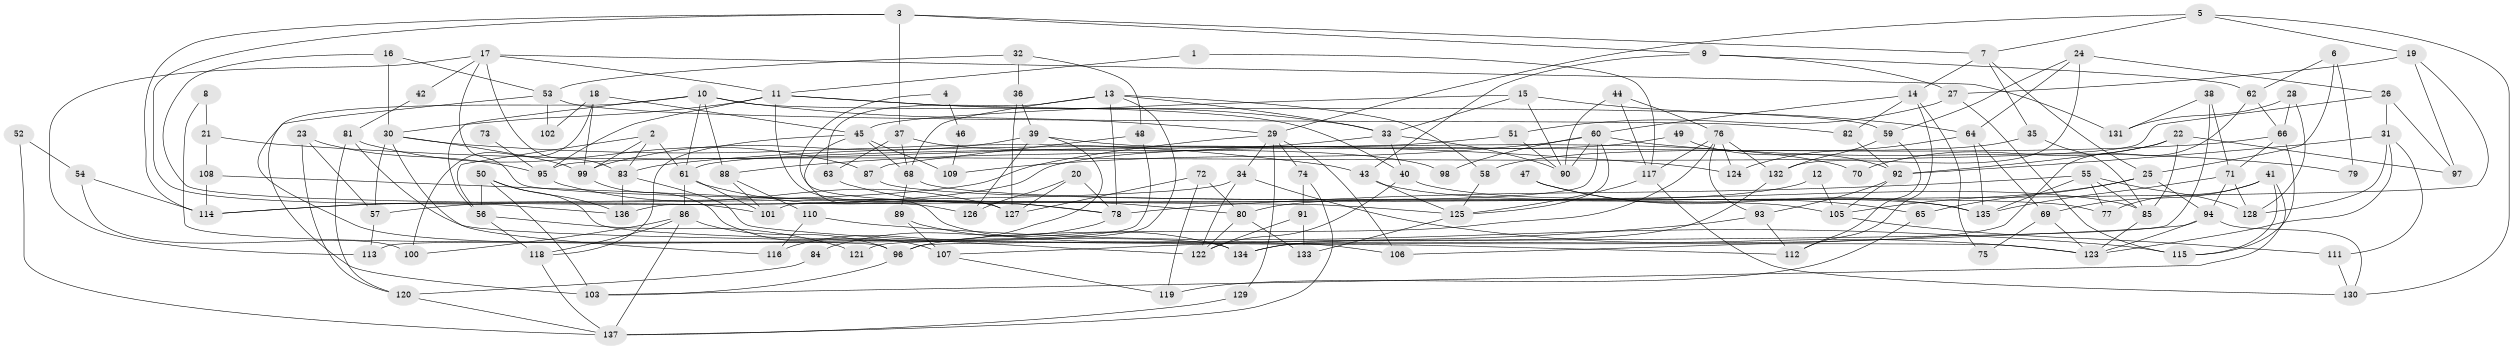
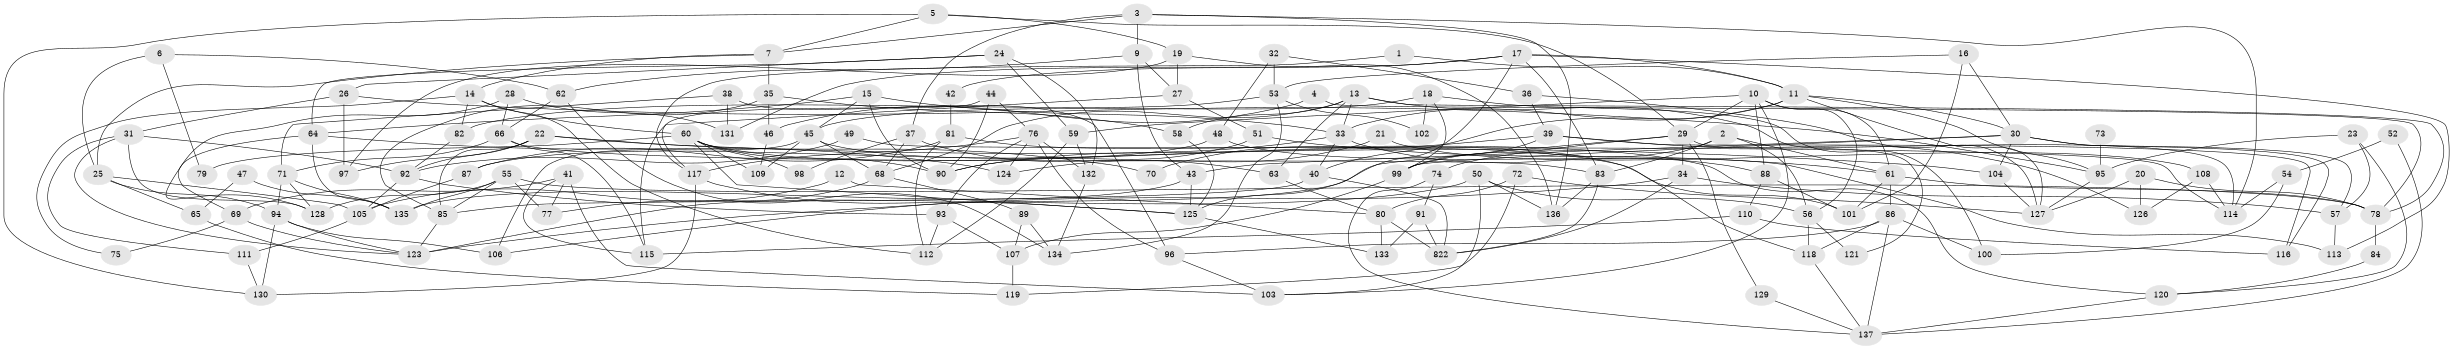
(206, 94) -> none
none -> (769, 115)
none -> (1995, 175)
(1199, 255) -> (1441, 255)
